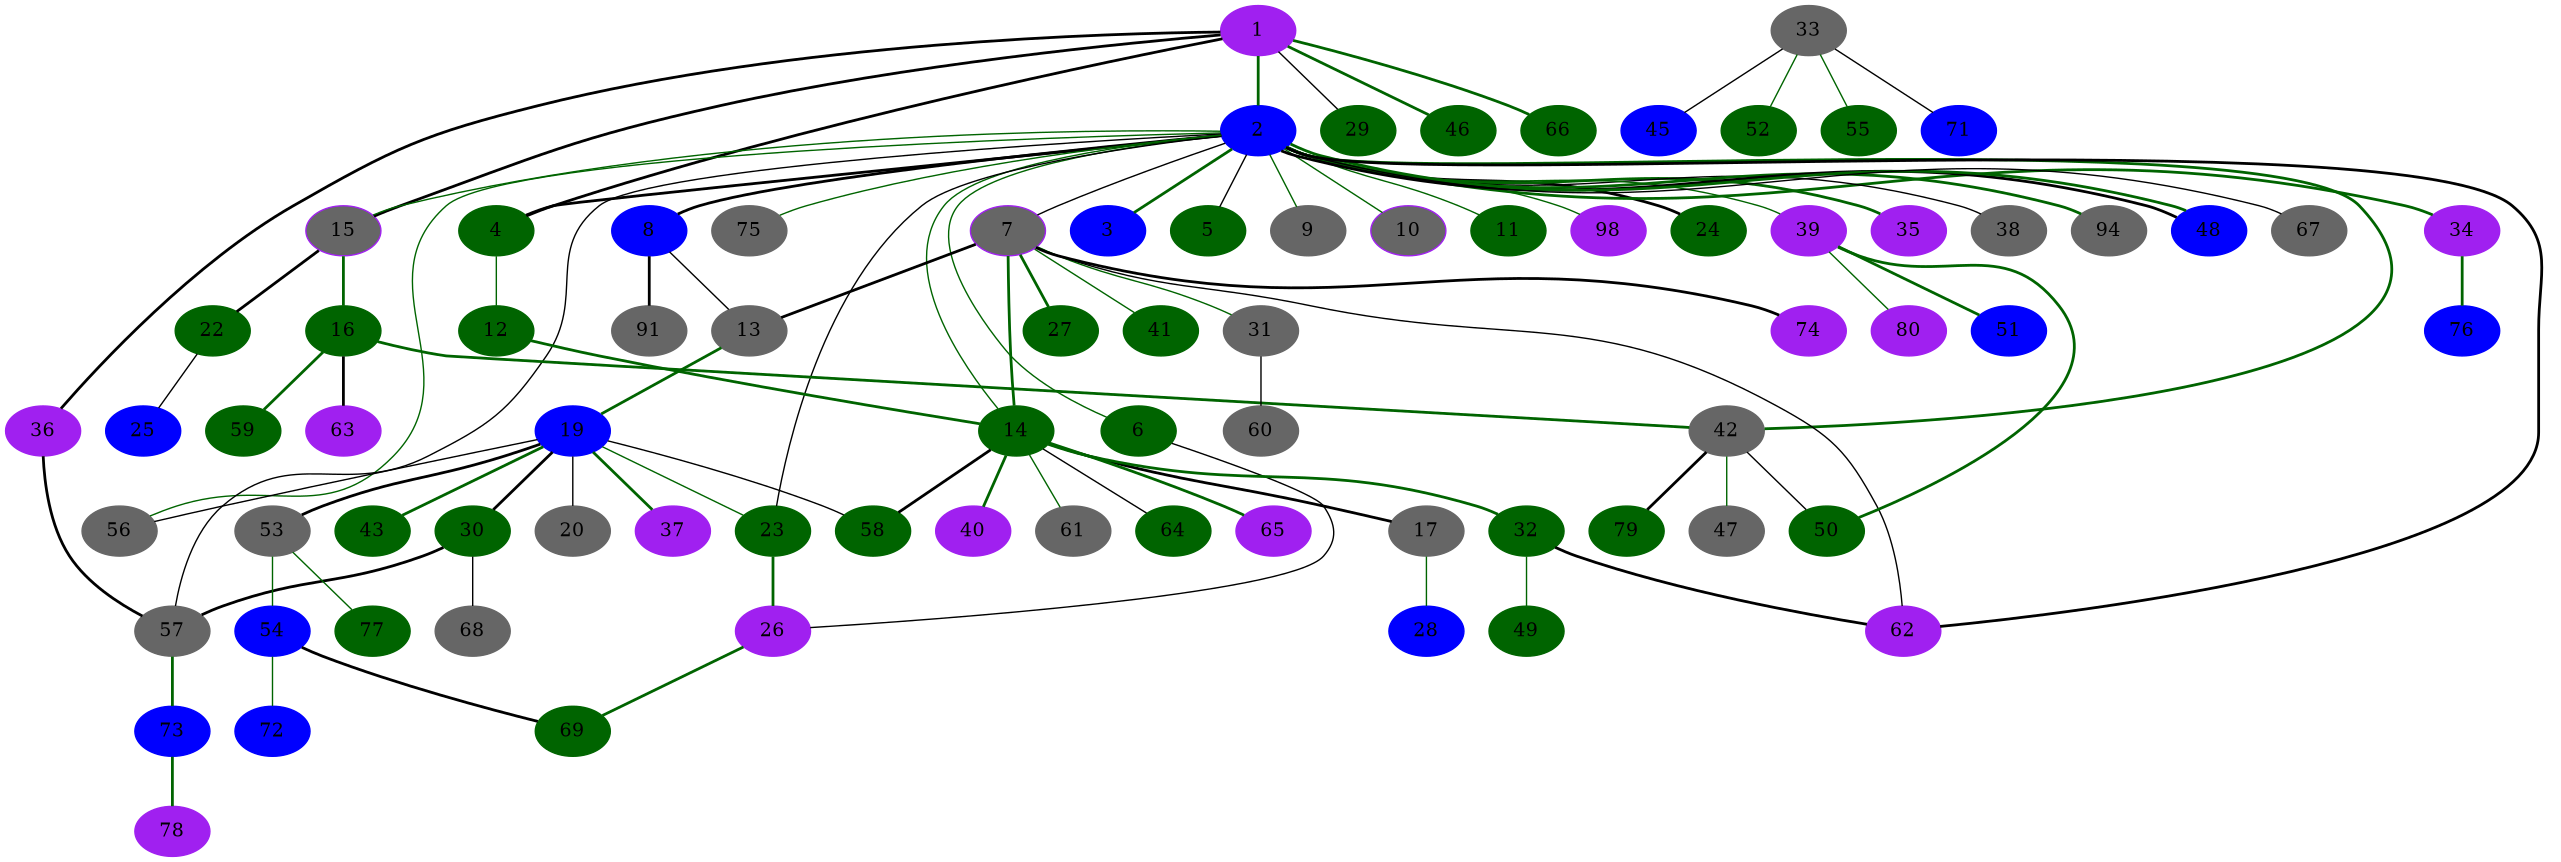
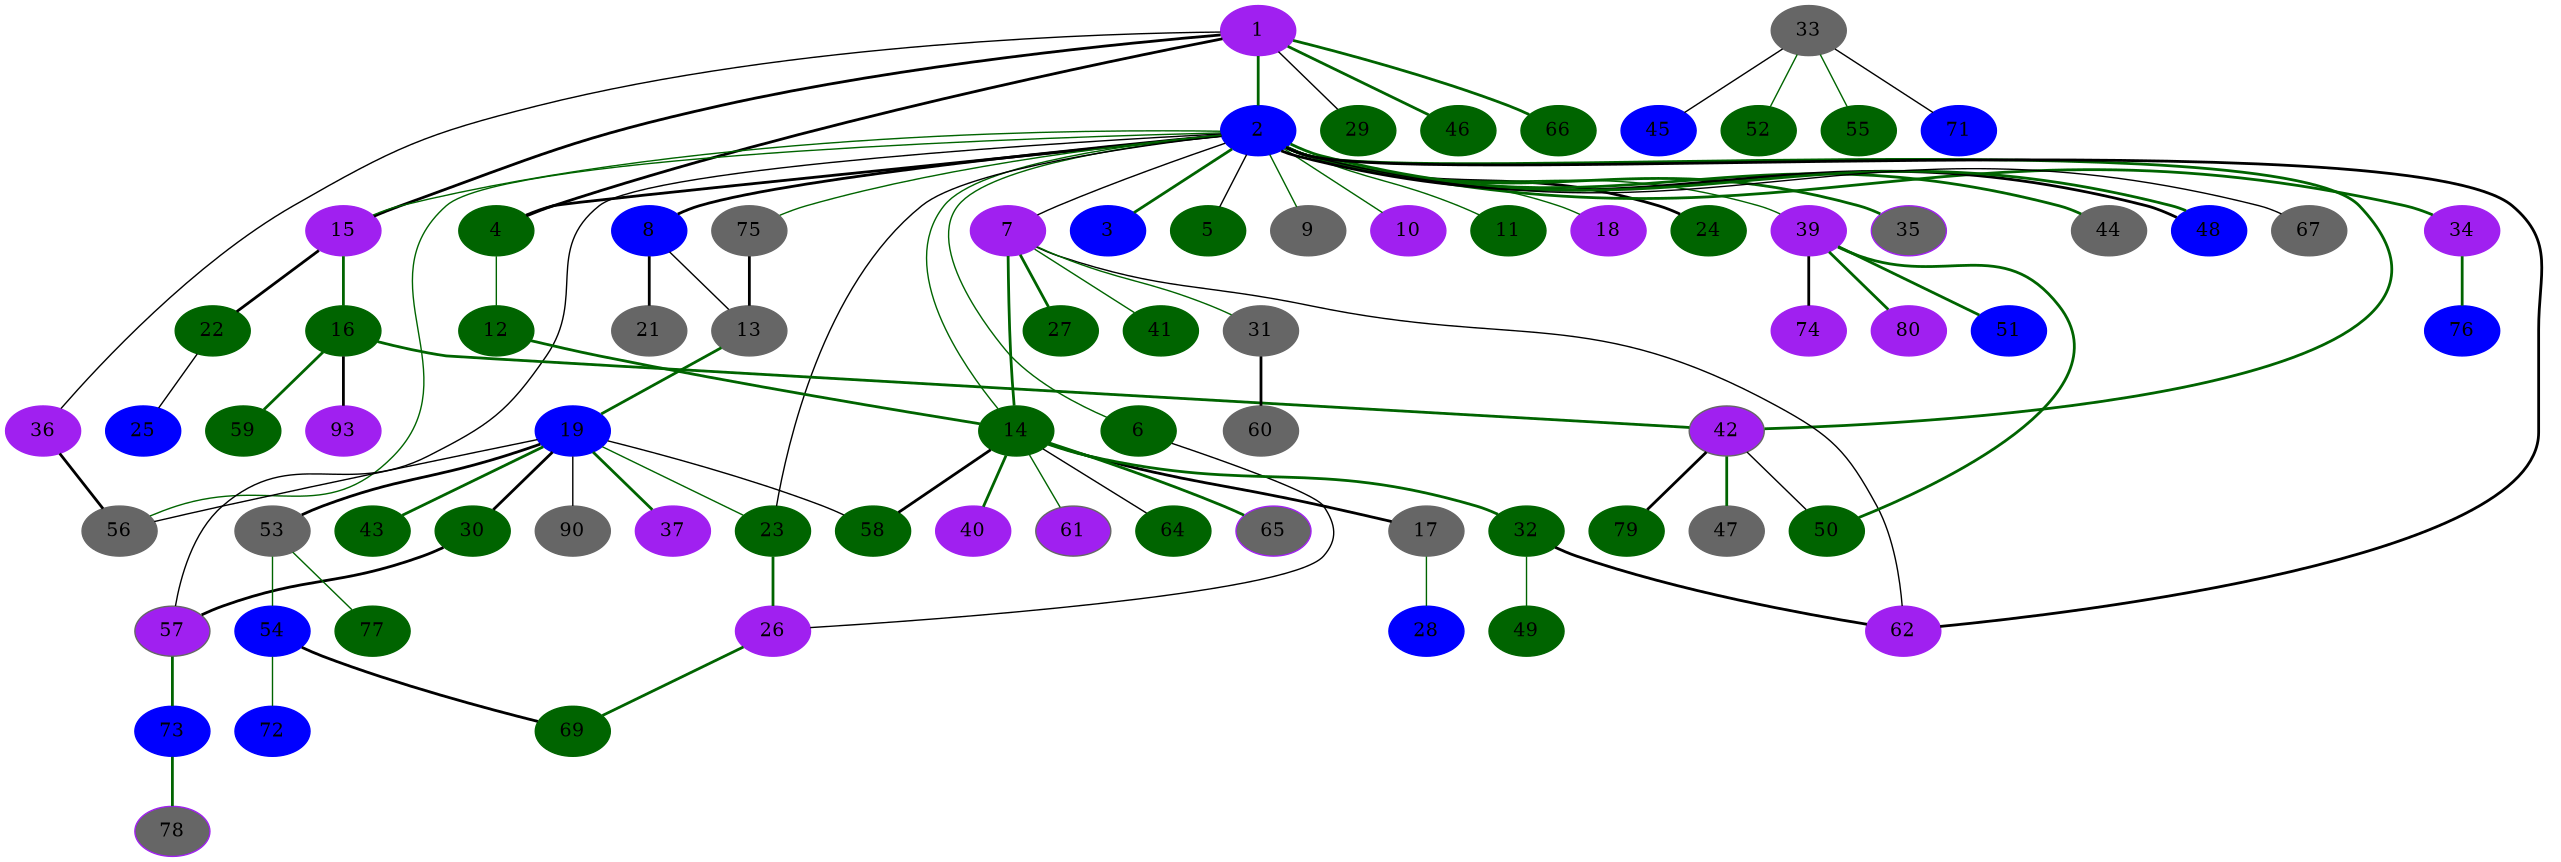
(593, 94) -> (593, 94)
(343, 231) -> (343, 231)
(1008, 231) -> (1008, 231)
(1408, 231) -> (1408, 231)
(1609, 231) -> (1609, 231)
(1909, 231) -> (1909, 231)
(2009, 231) -> none
(2109, 231) -> (2109, 231)
(878, 281) -> (749, 281)
(1859, 281) -> (1859, 281)
(1407, 283) -> (1809, 281)
(649, 331) -> (649, 331)
(1261, 381) -> (1261, 381)
(343, 431) -> (343, 431)
(1727, 431) -> (1727, 431)
(1727, 481) -> (1727, 481)
(573, 531) -> (573, 531)
(1073, 531) -> (1073, 531)
(1273, 531) -> (1273, 531)
(67, 552) -> (81, 481)
(172, 631) -> (172, 631)
(473, 631) -> none
(172, 831) -> (172, 831)
